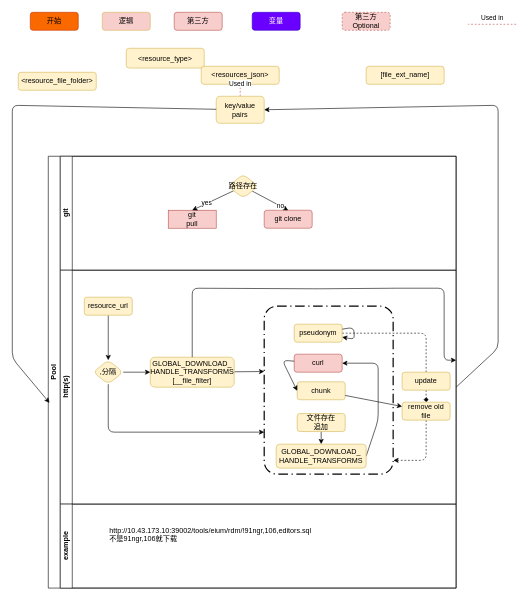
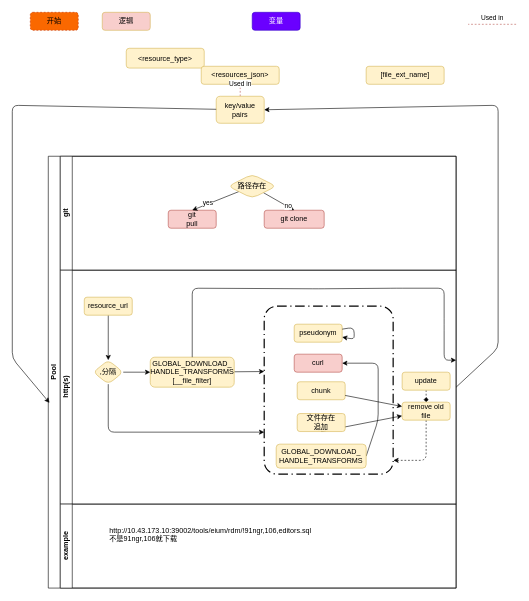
(54, 21) -> (54, 21)
(198, 21) -> none
(366, 21) -> none
(57, 81) -> none
(243, 186) -> (252, 186)
(192, 219) -> (192, 219)
(288, 219) -> (294, 219)
(402, 333) -> none
(293, 381) -> none
(321, 438) -> (371, 422)
